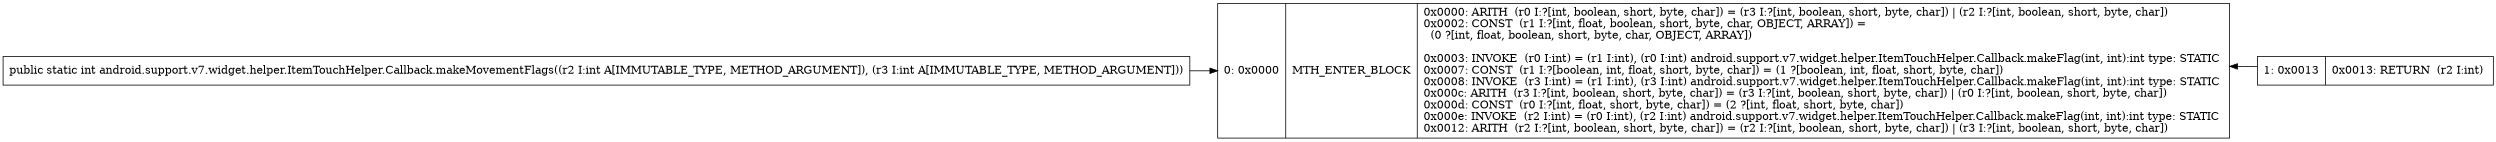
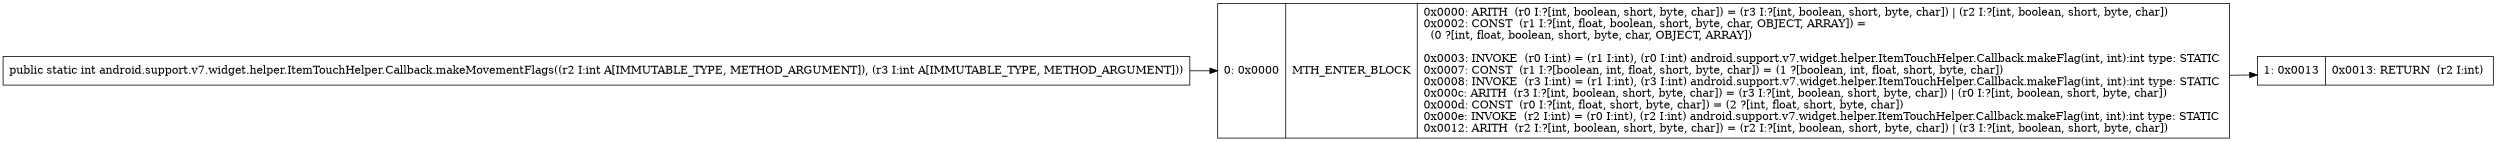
(2247, 67) -> (2240, 75)
